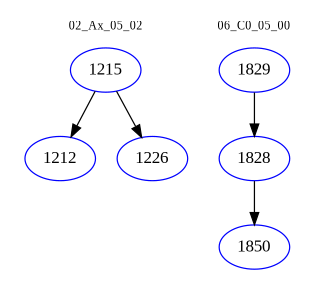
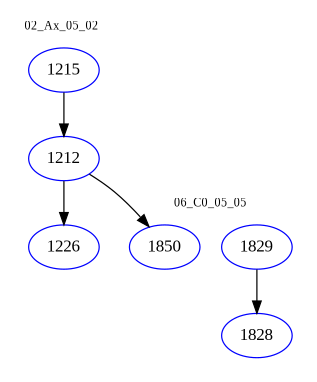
(254, 26) -> (211, 203)
(126, 109) -> (64, 197)
(254, 197) -> (128, 204)
